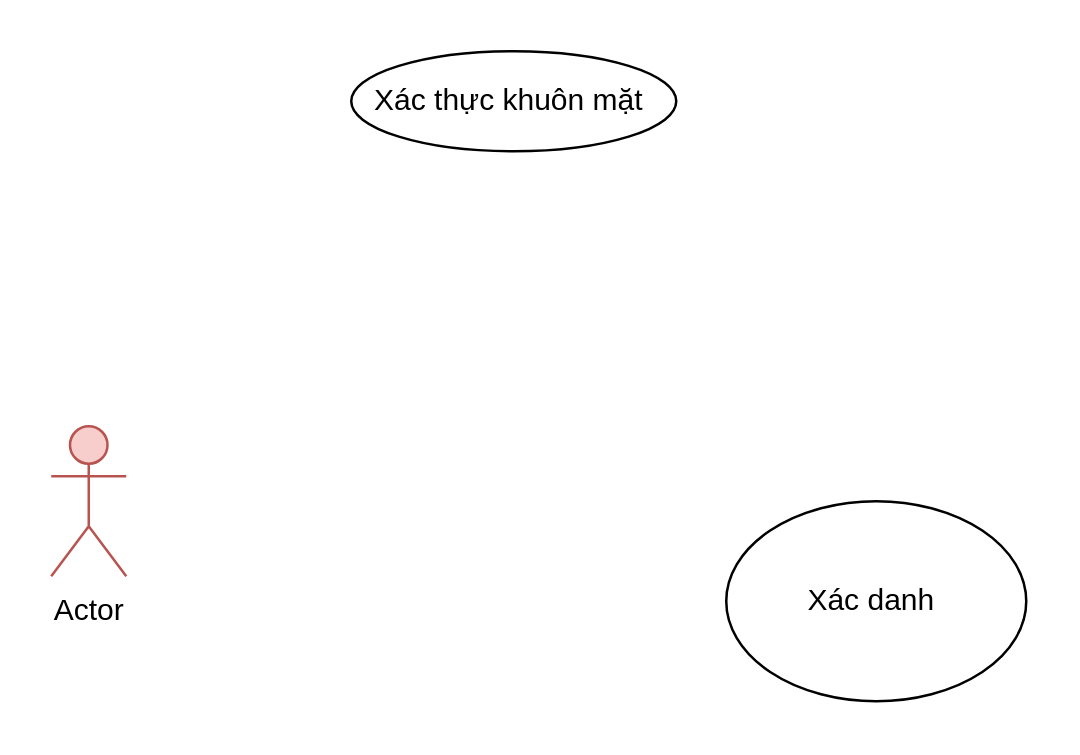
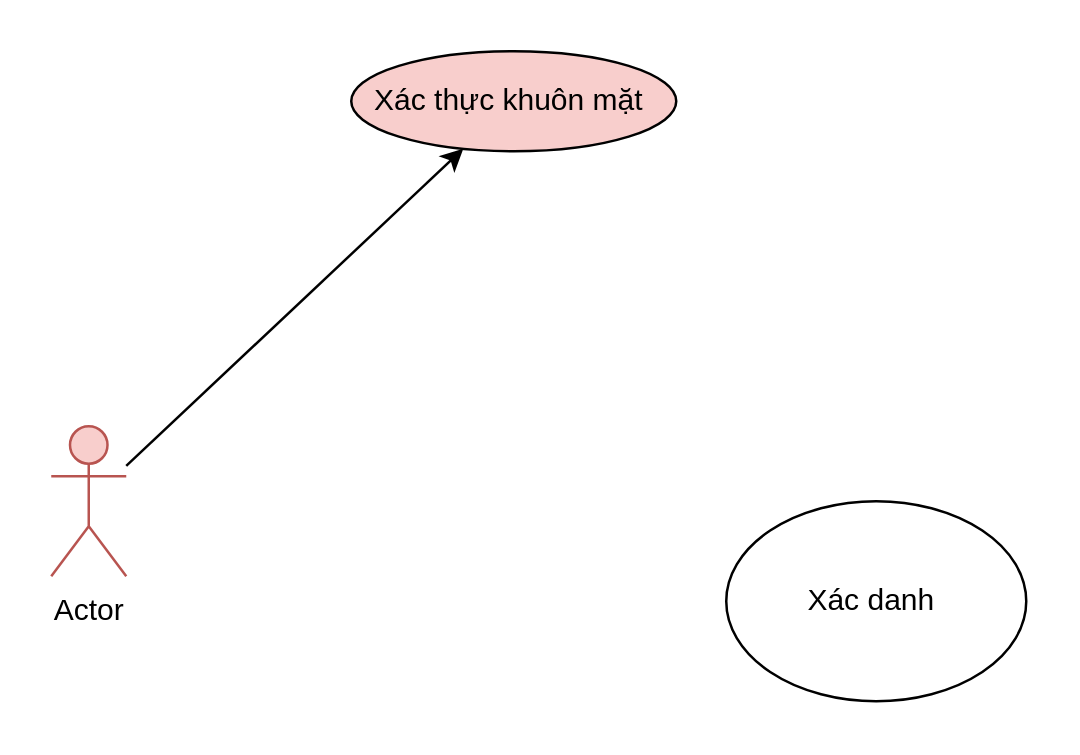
(514, 101) -> (514, 101)
none -> (289, 313)
